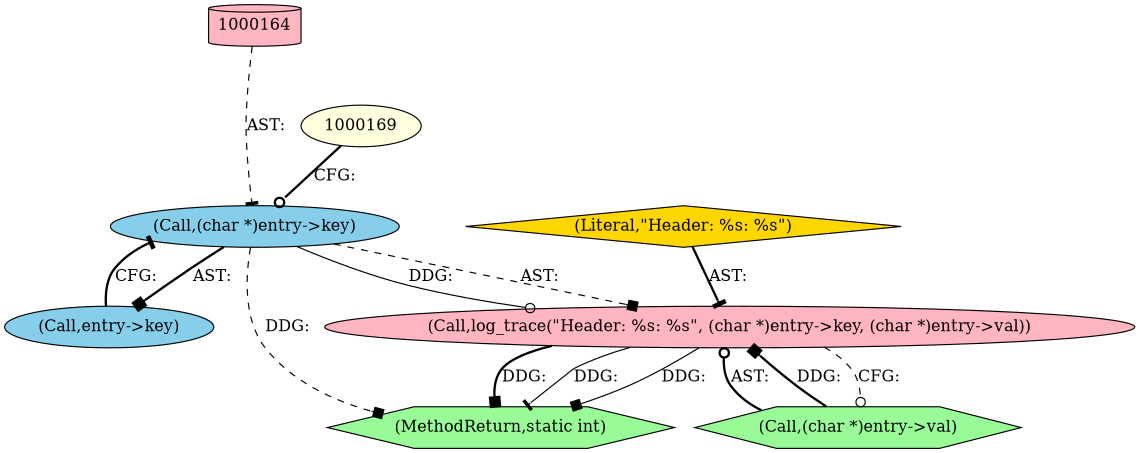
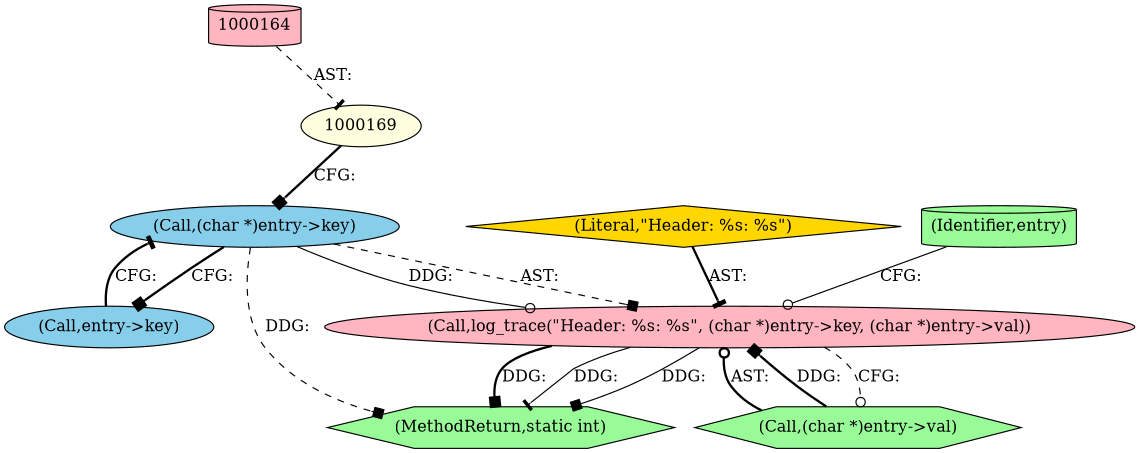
(246, 123) -> (306, 74)
(313, 171) -> (313, 171)
none -> (999, 226)
(215, 277) -> (215, 277)
